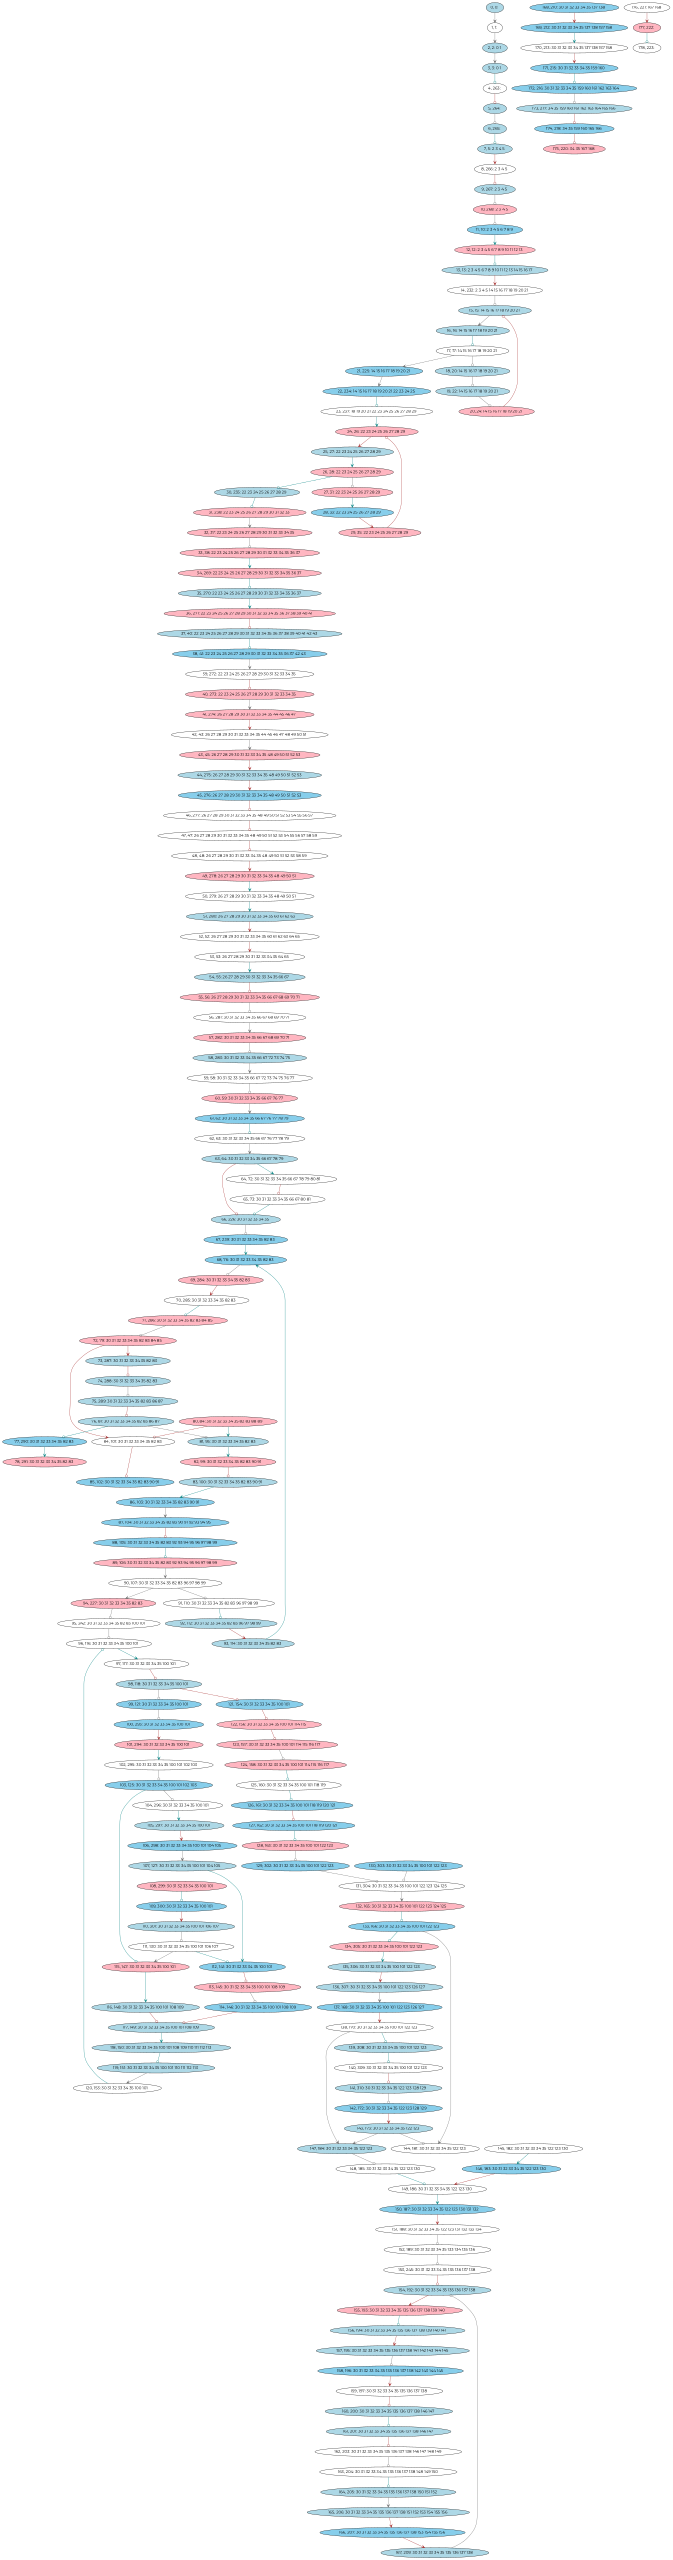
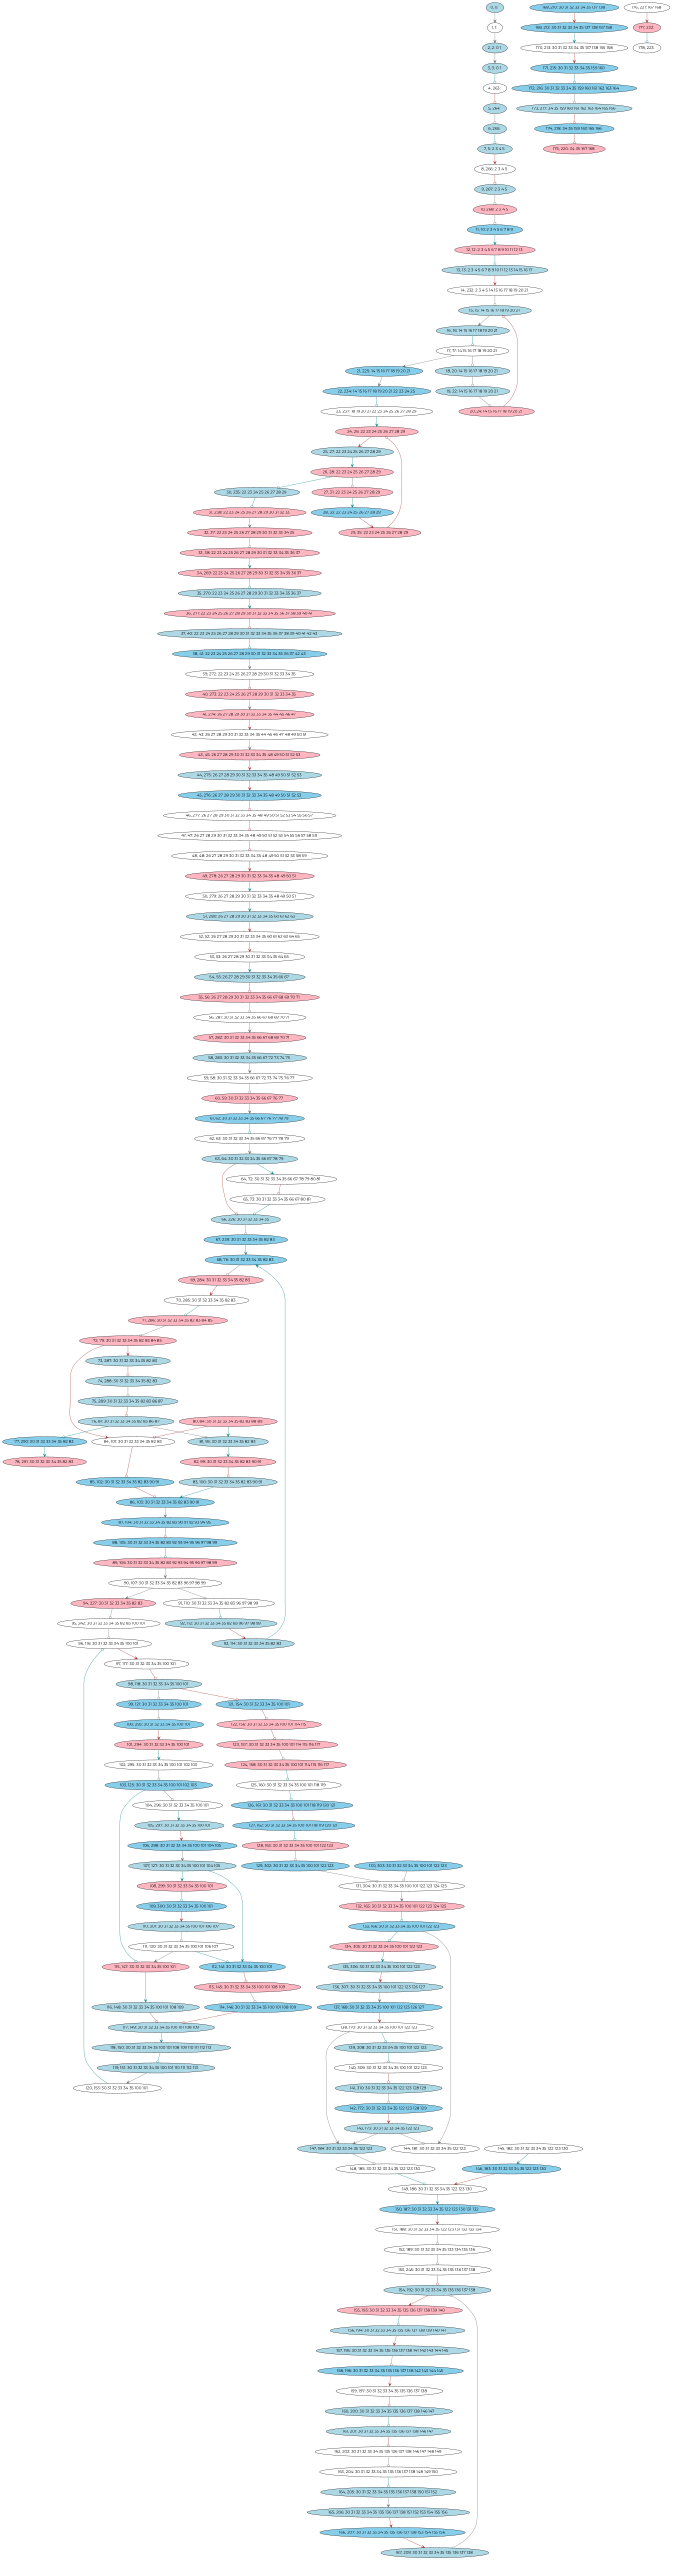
(574, 48) -> (574, 48)
(250, 1047) -> (250, 1047)
none -> (144, 1492)
(126, 1653) -> (126, 1653)
none -> (182, 1875)
